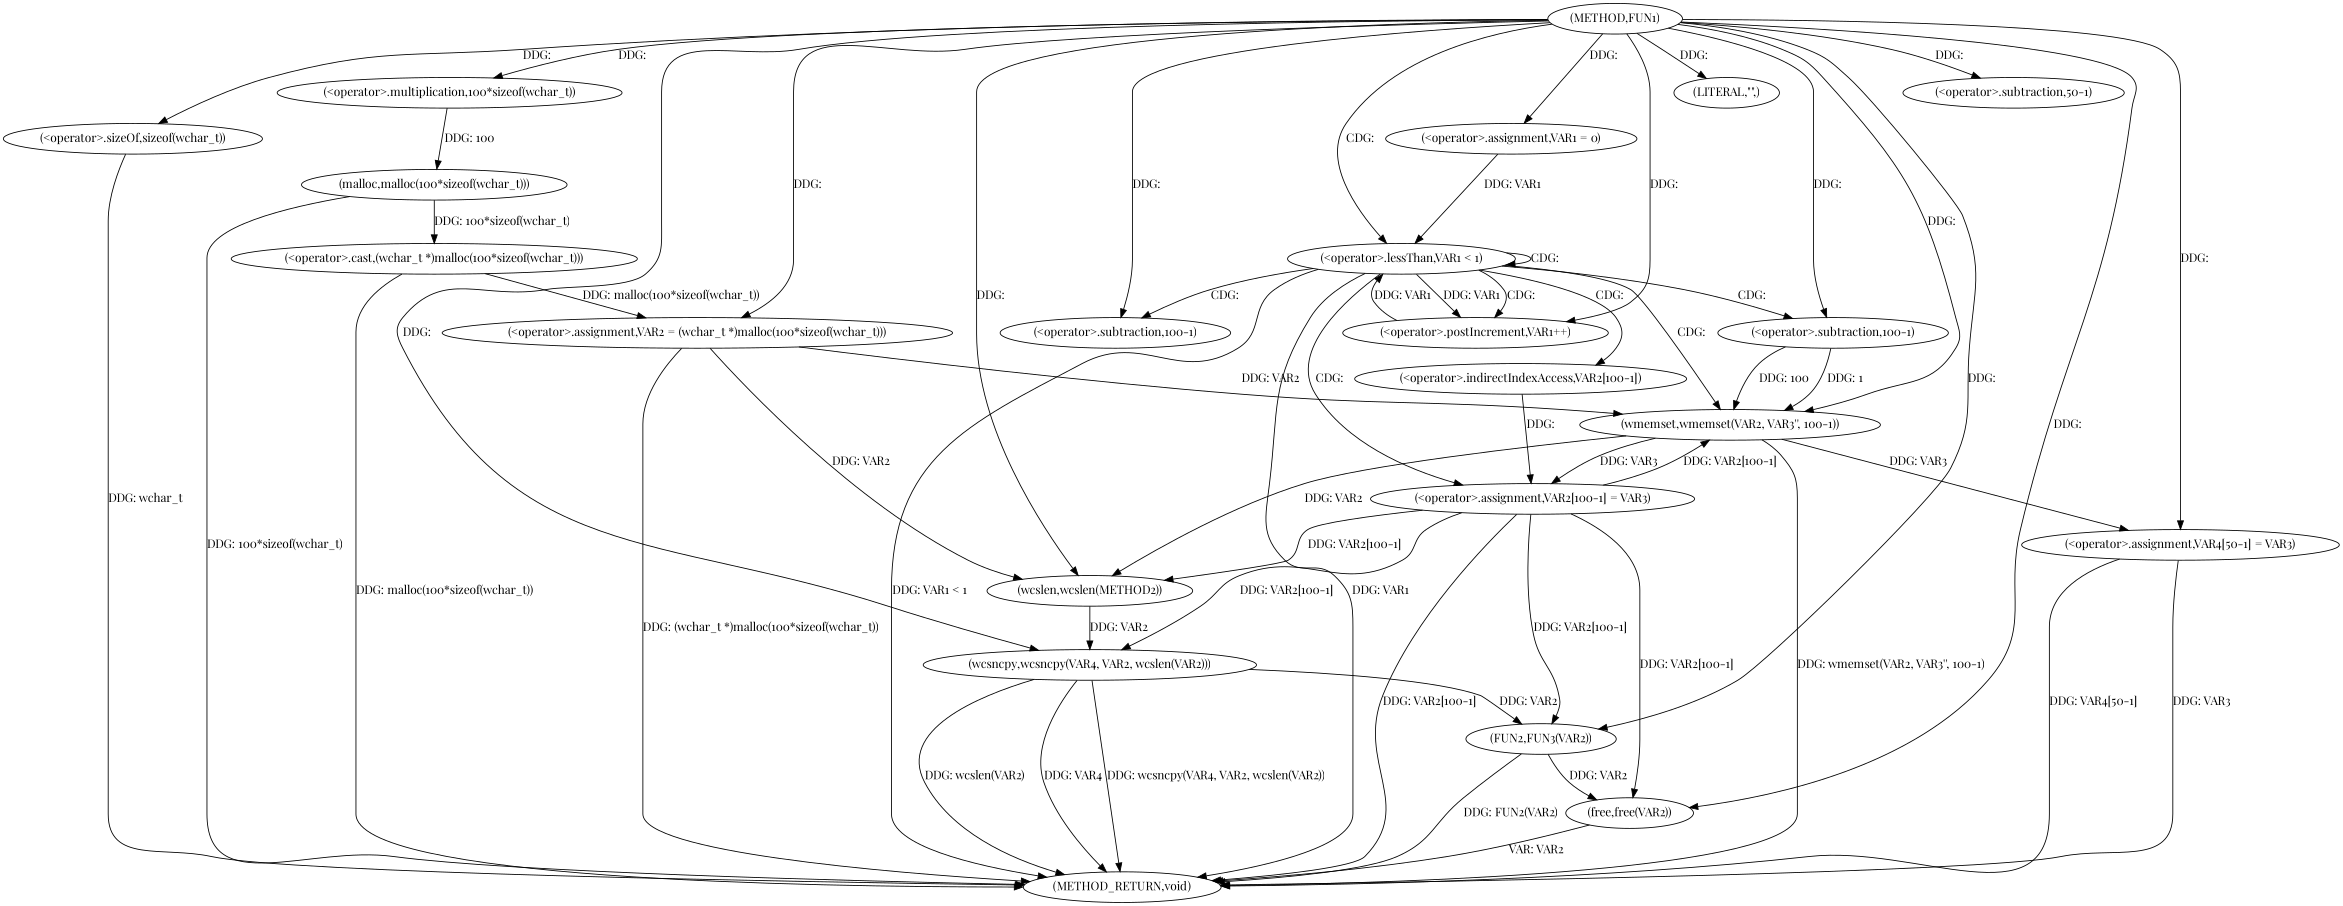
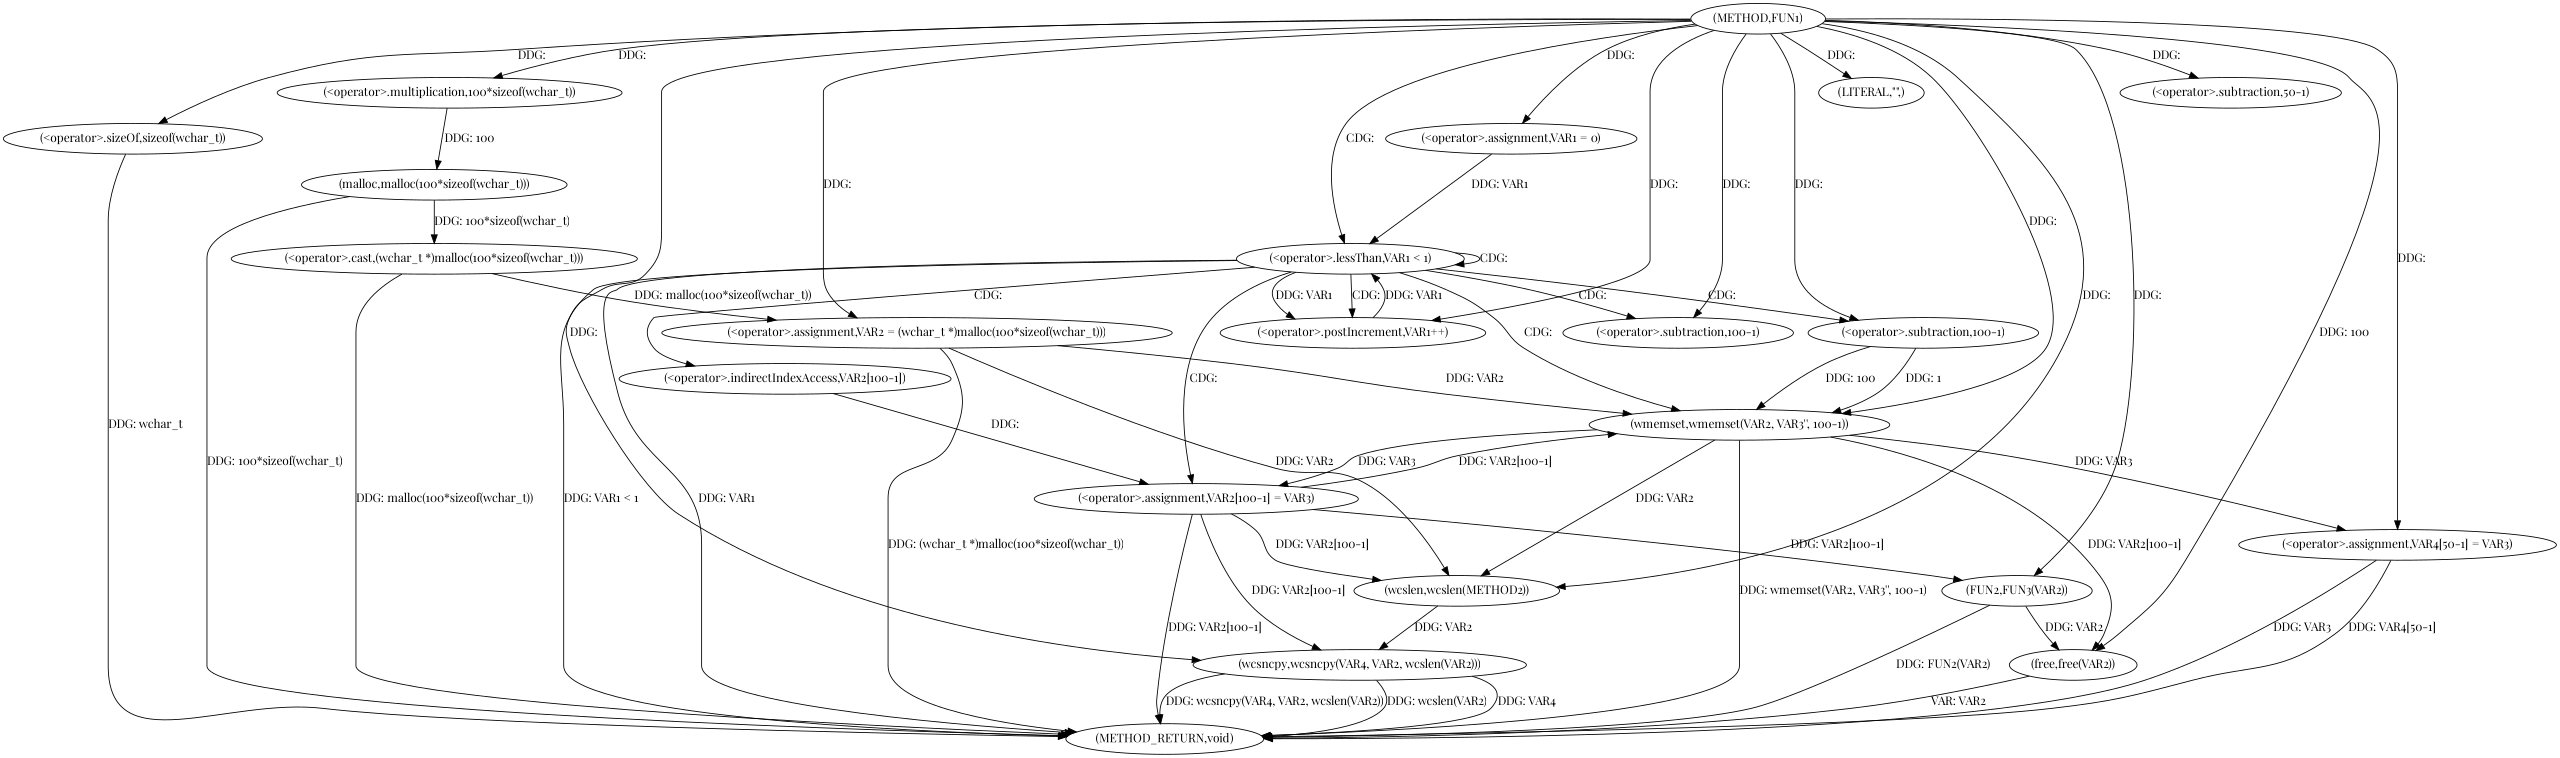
(2069, 425) -> (2344, 333)
(1640, 636) -> (2011, 499)
(1379, 678) -> none
